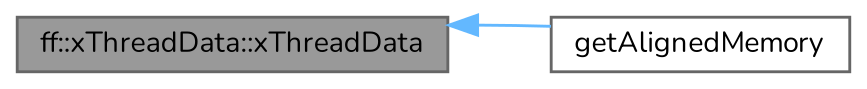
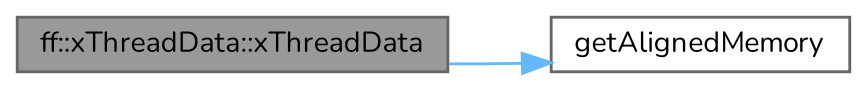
(515, 25) -> (486, 64)
